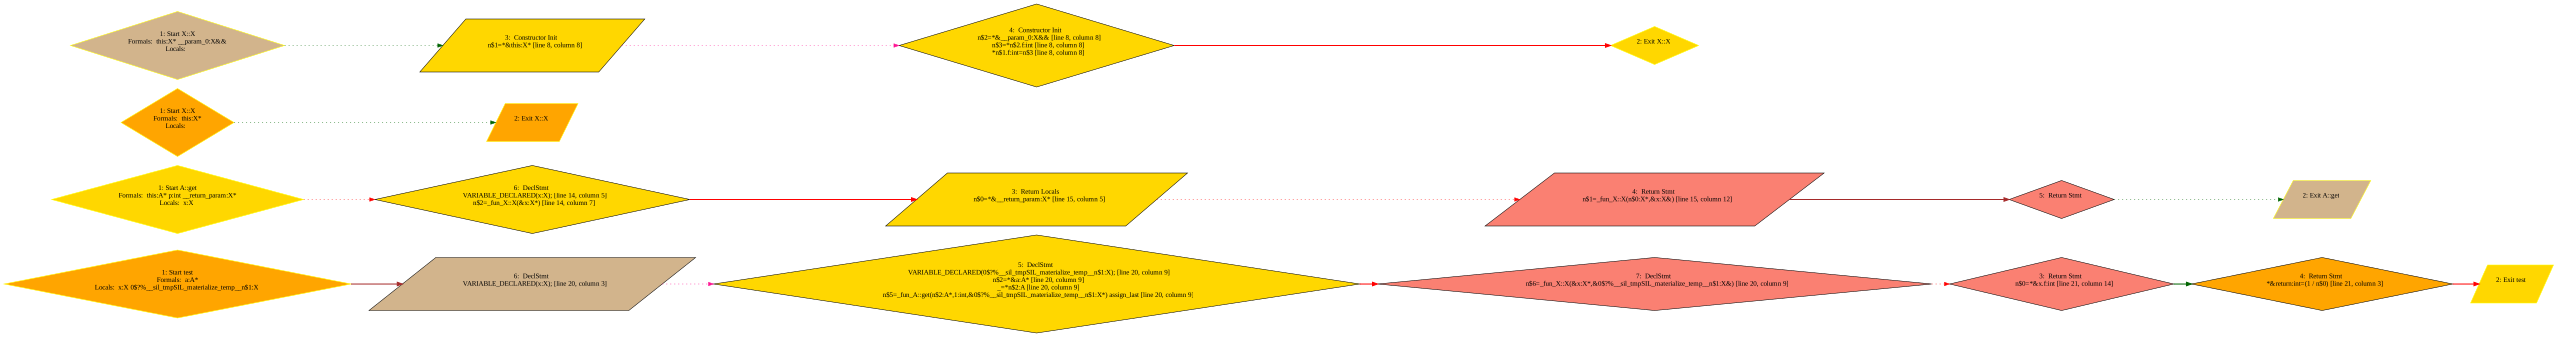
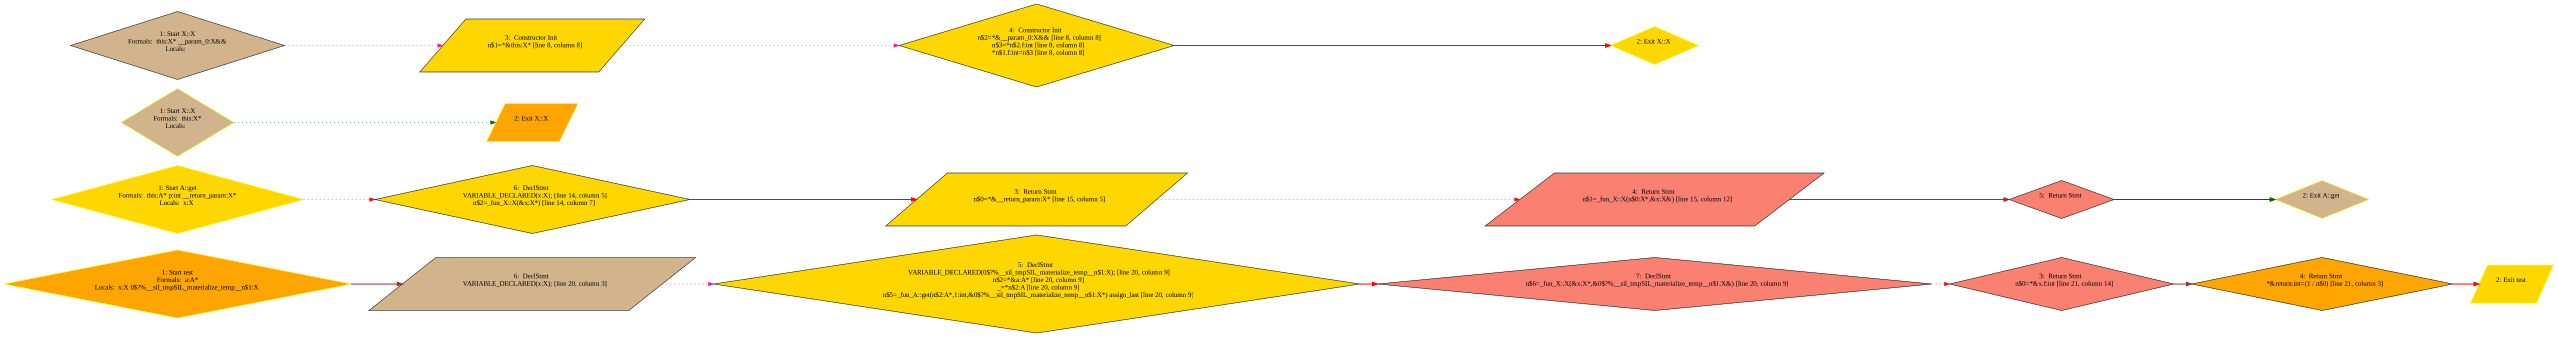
(178, 46) -> (178, 46)
(361, 46) -> (361, 46)
(178, 122) -> (178, 122)
(1037, 200) -> (1037, 200)
(2196, 200) -> (2192, 200)
(2322, 200) -> (2322, 200)
(2180, 284) -> (2180, 284)
